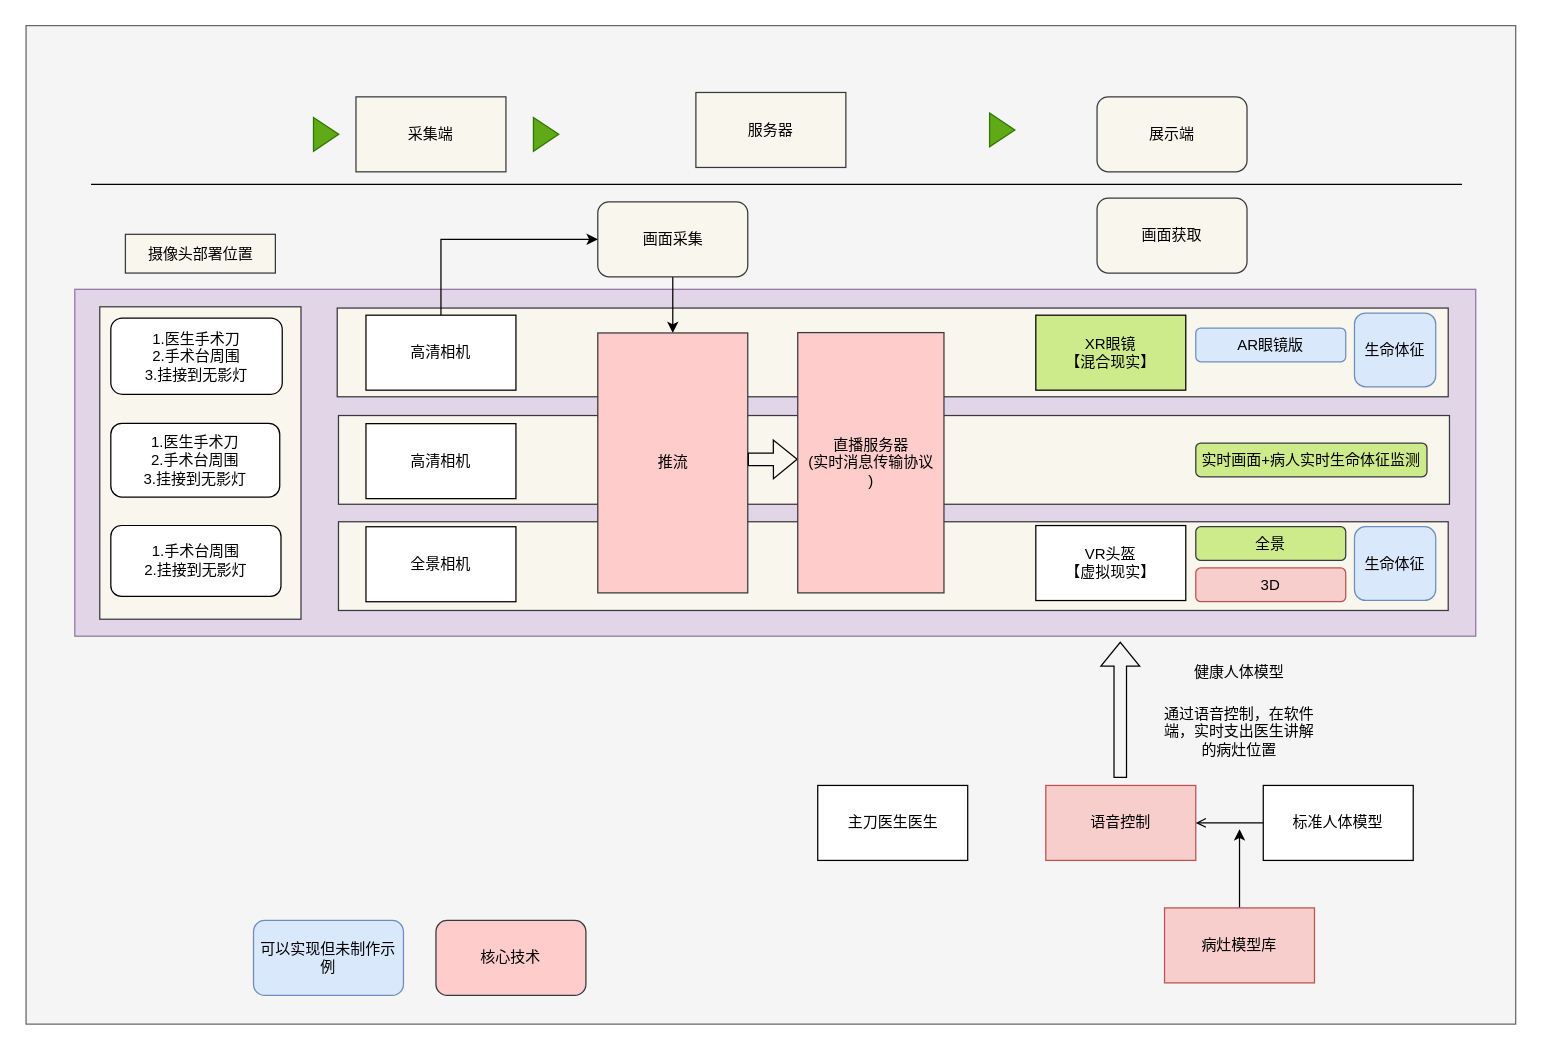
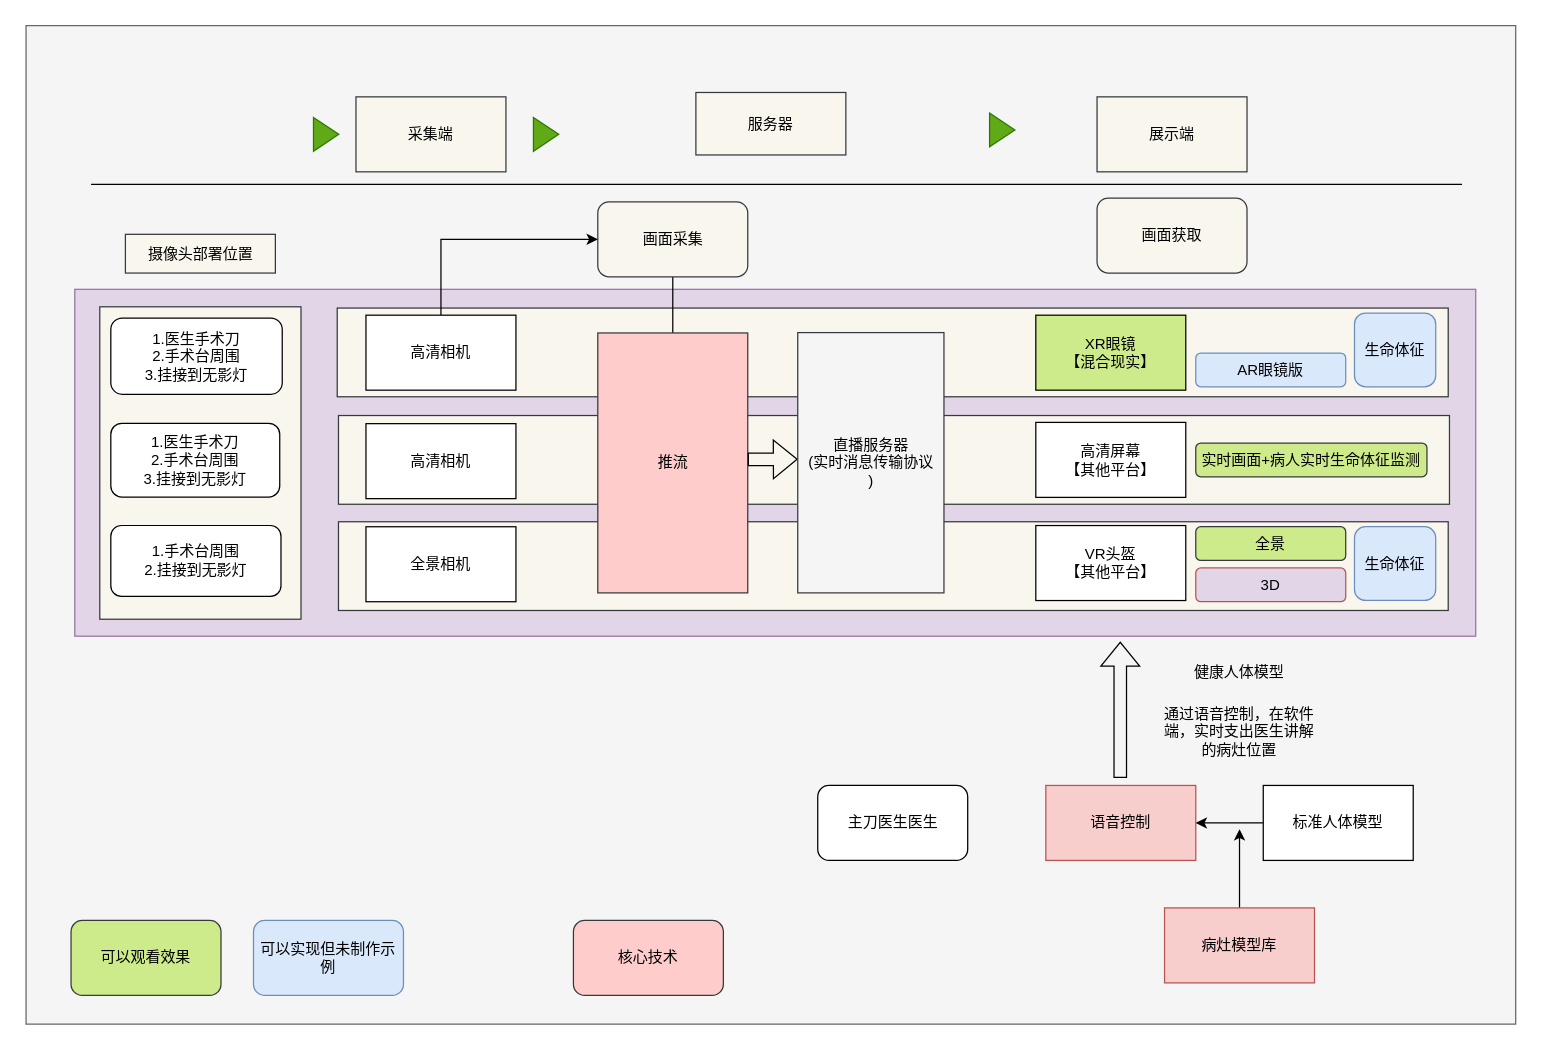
(771, 130) -> (771, 124)
(1172, 134) -> (1172, 134)
(673, 323) -> (673, 326)
(1271, 345) -> (1271, 370)
none -> (1111, 460)
(871, 463) -> (871, 463)
(1111, 563) -> (1111, 563)
(1271, 585) -> (1271, 585)
(893, 823) -> (893, 823)
(1203, 823) -> (1206, 823)
none -> (146, 958)
(511, 958) -> (648, 958)
